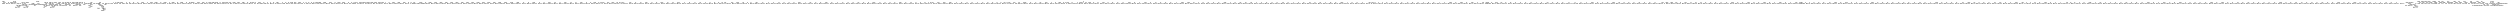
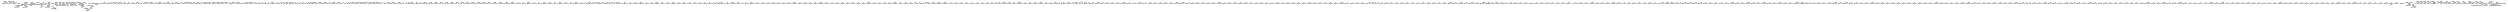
(59, 4) -> (48, 4)
none -> (1299, 4)
